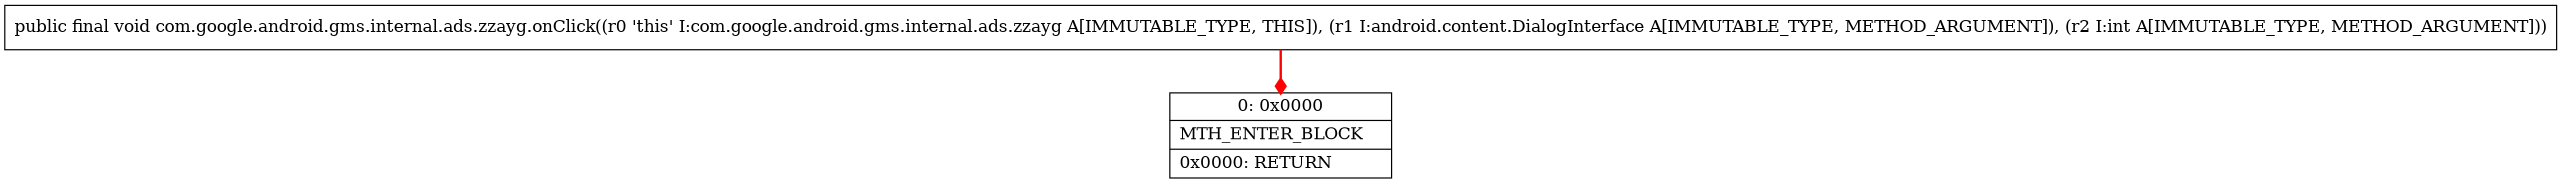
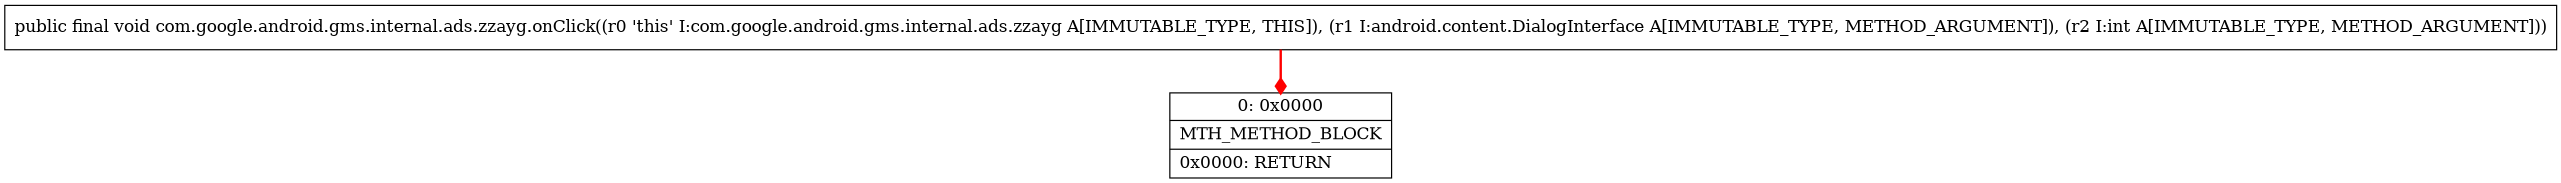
(1272, 134) -> (1281, 134)
